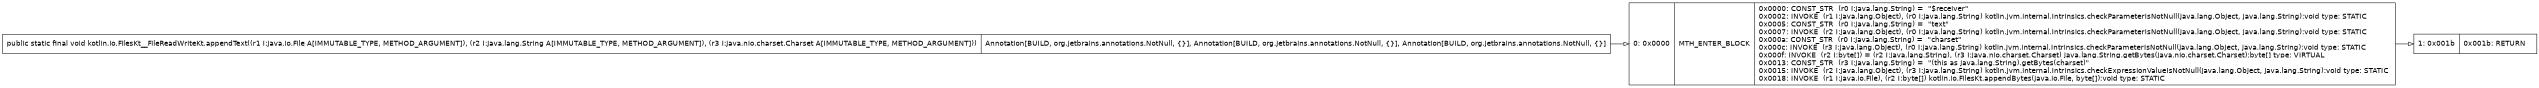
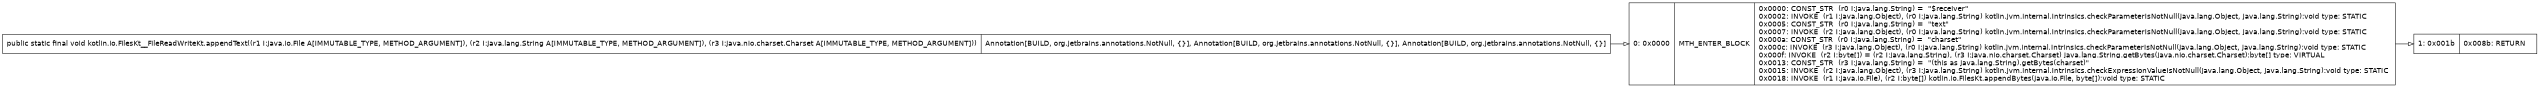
(2498, 44) -> (2498, 44)
